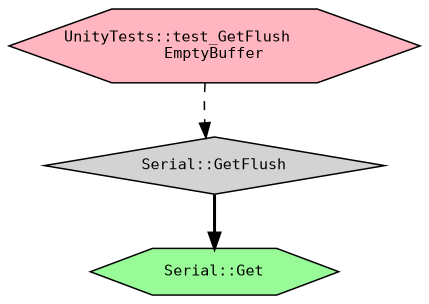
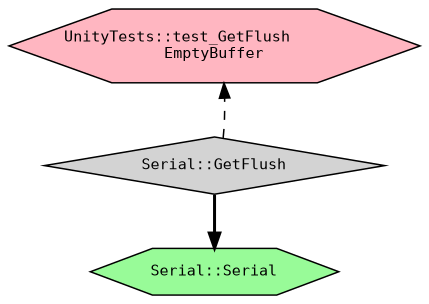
(204, 103) -> (225, 118)
(215, 272) -> (215, 272)
